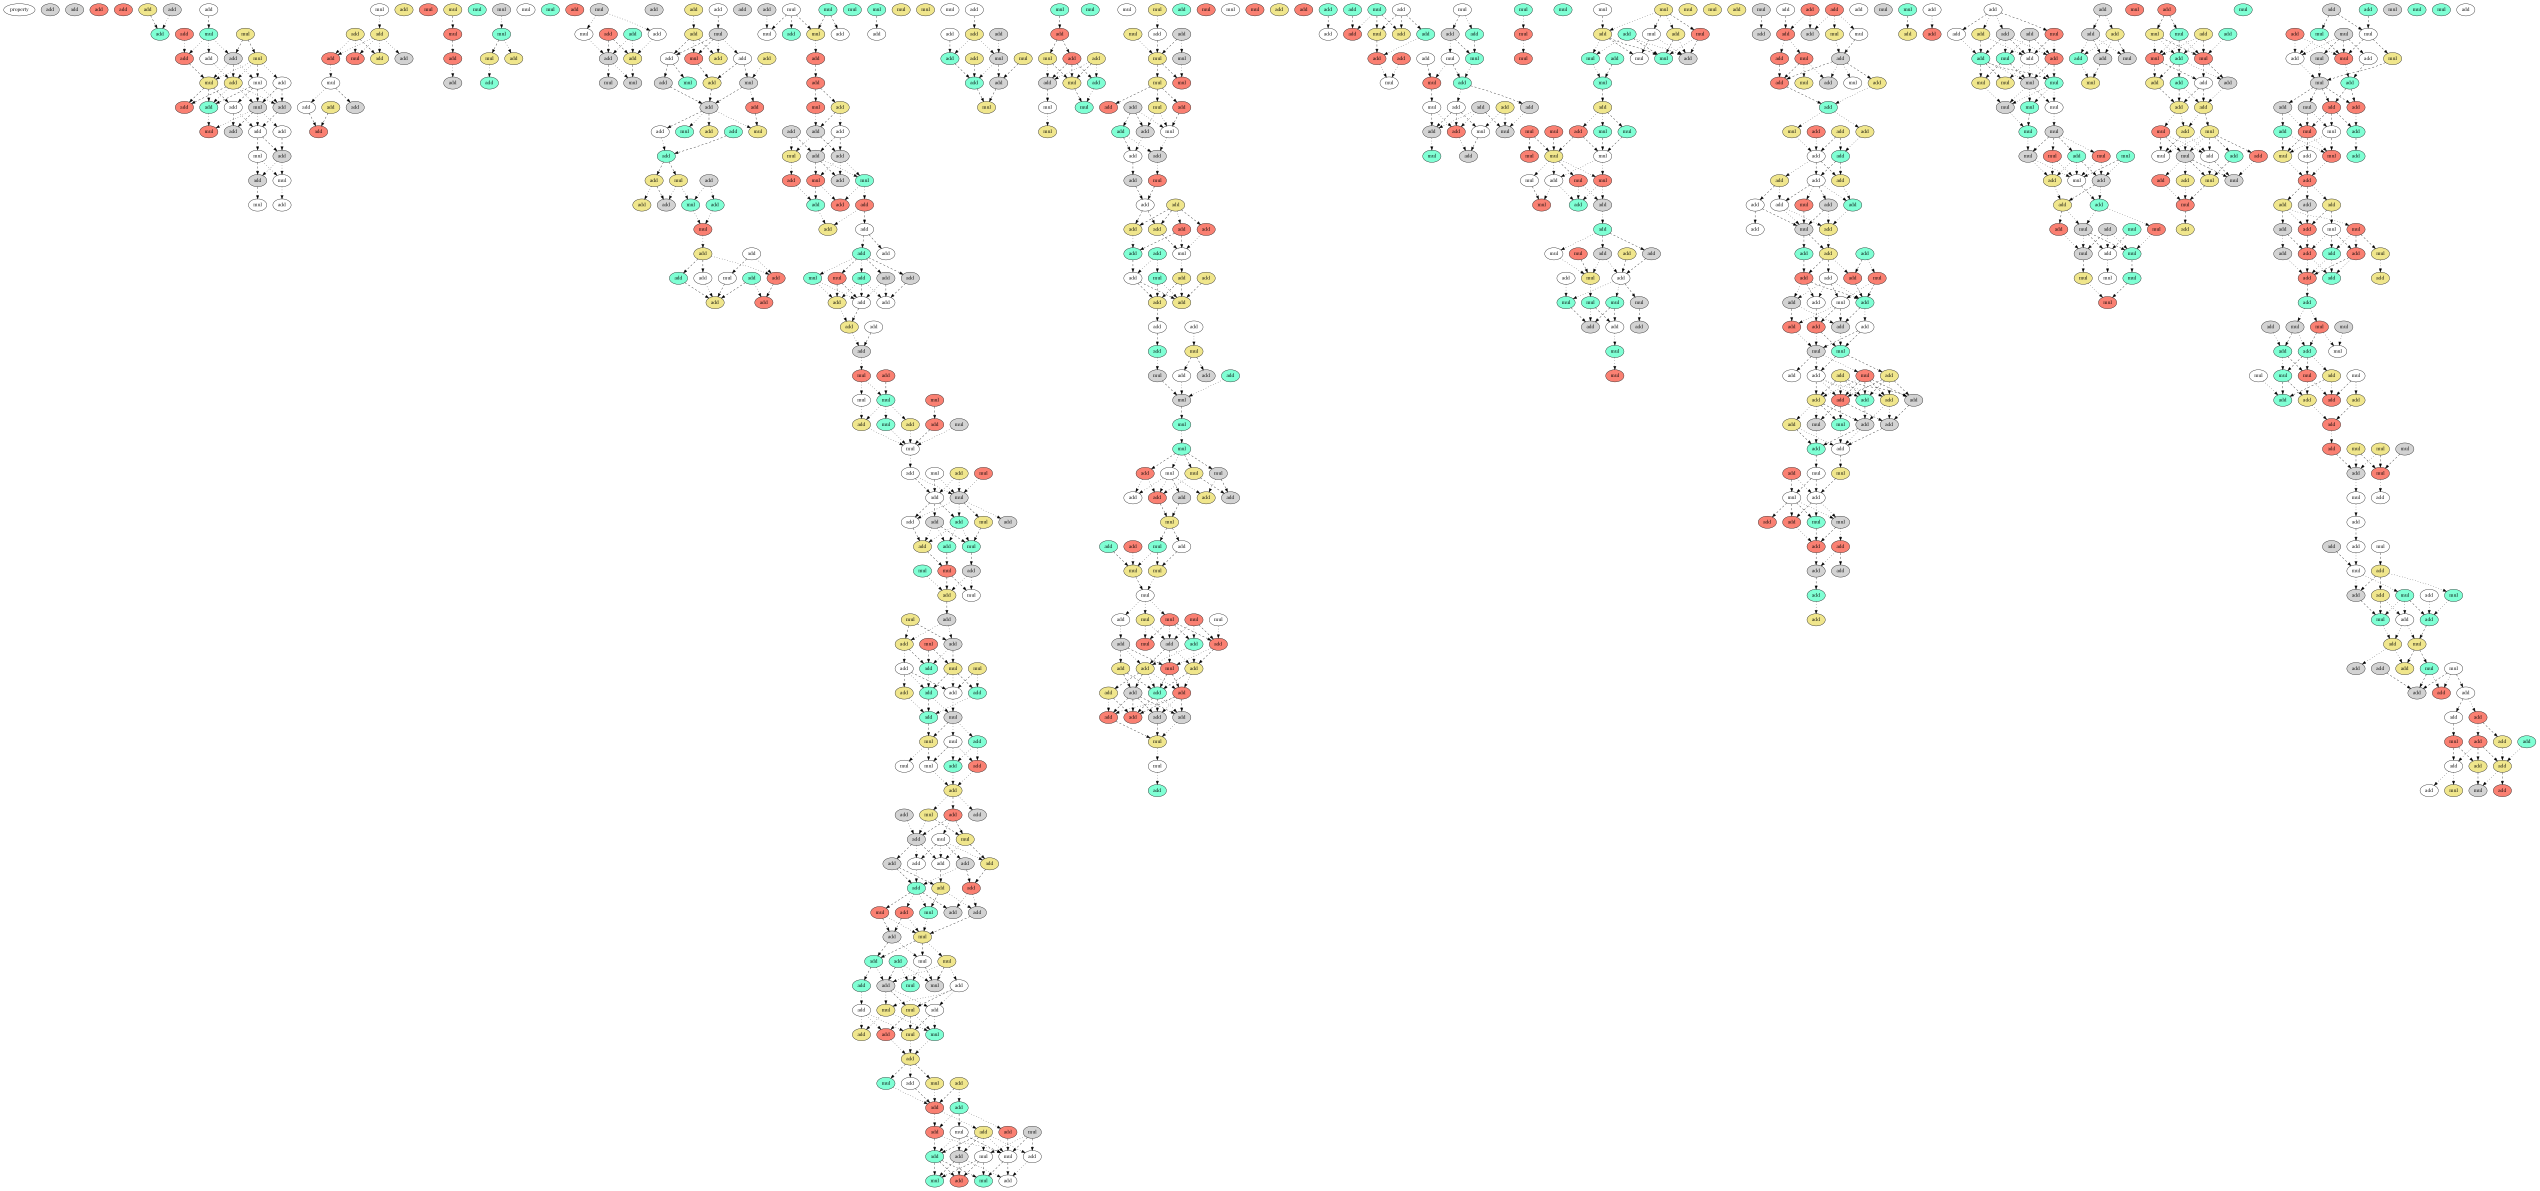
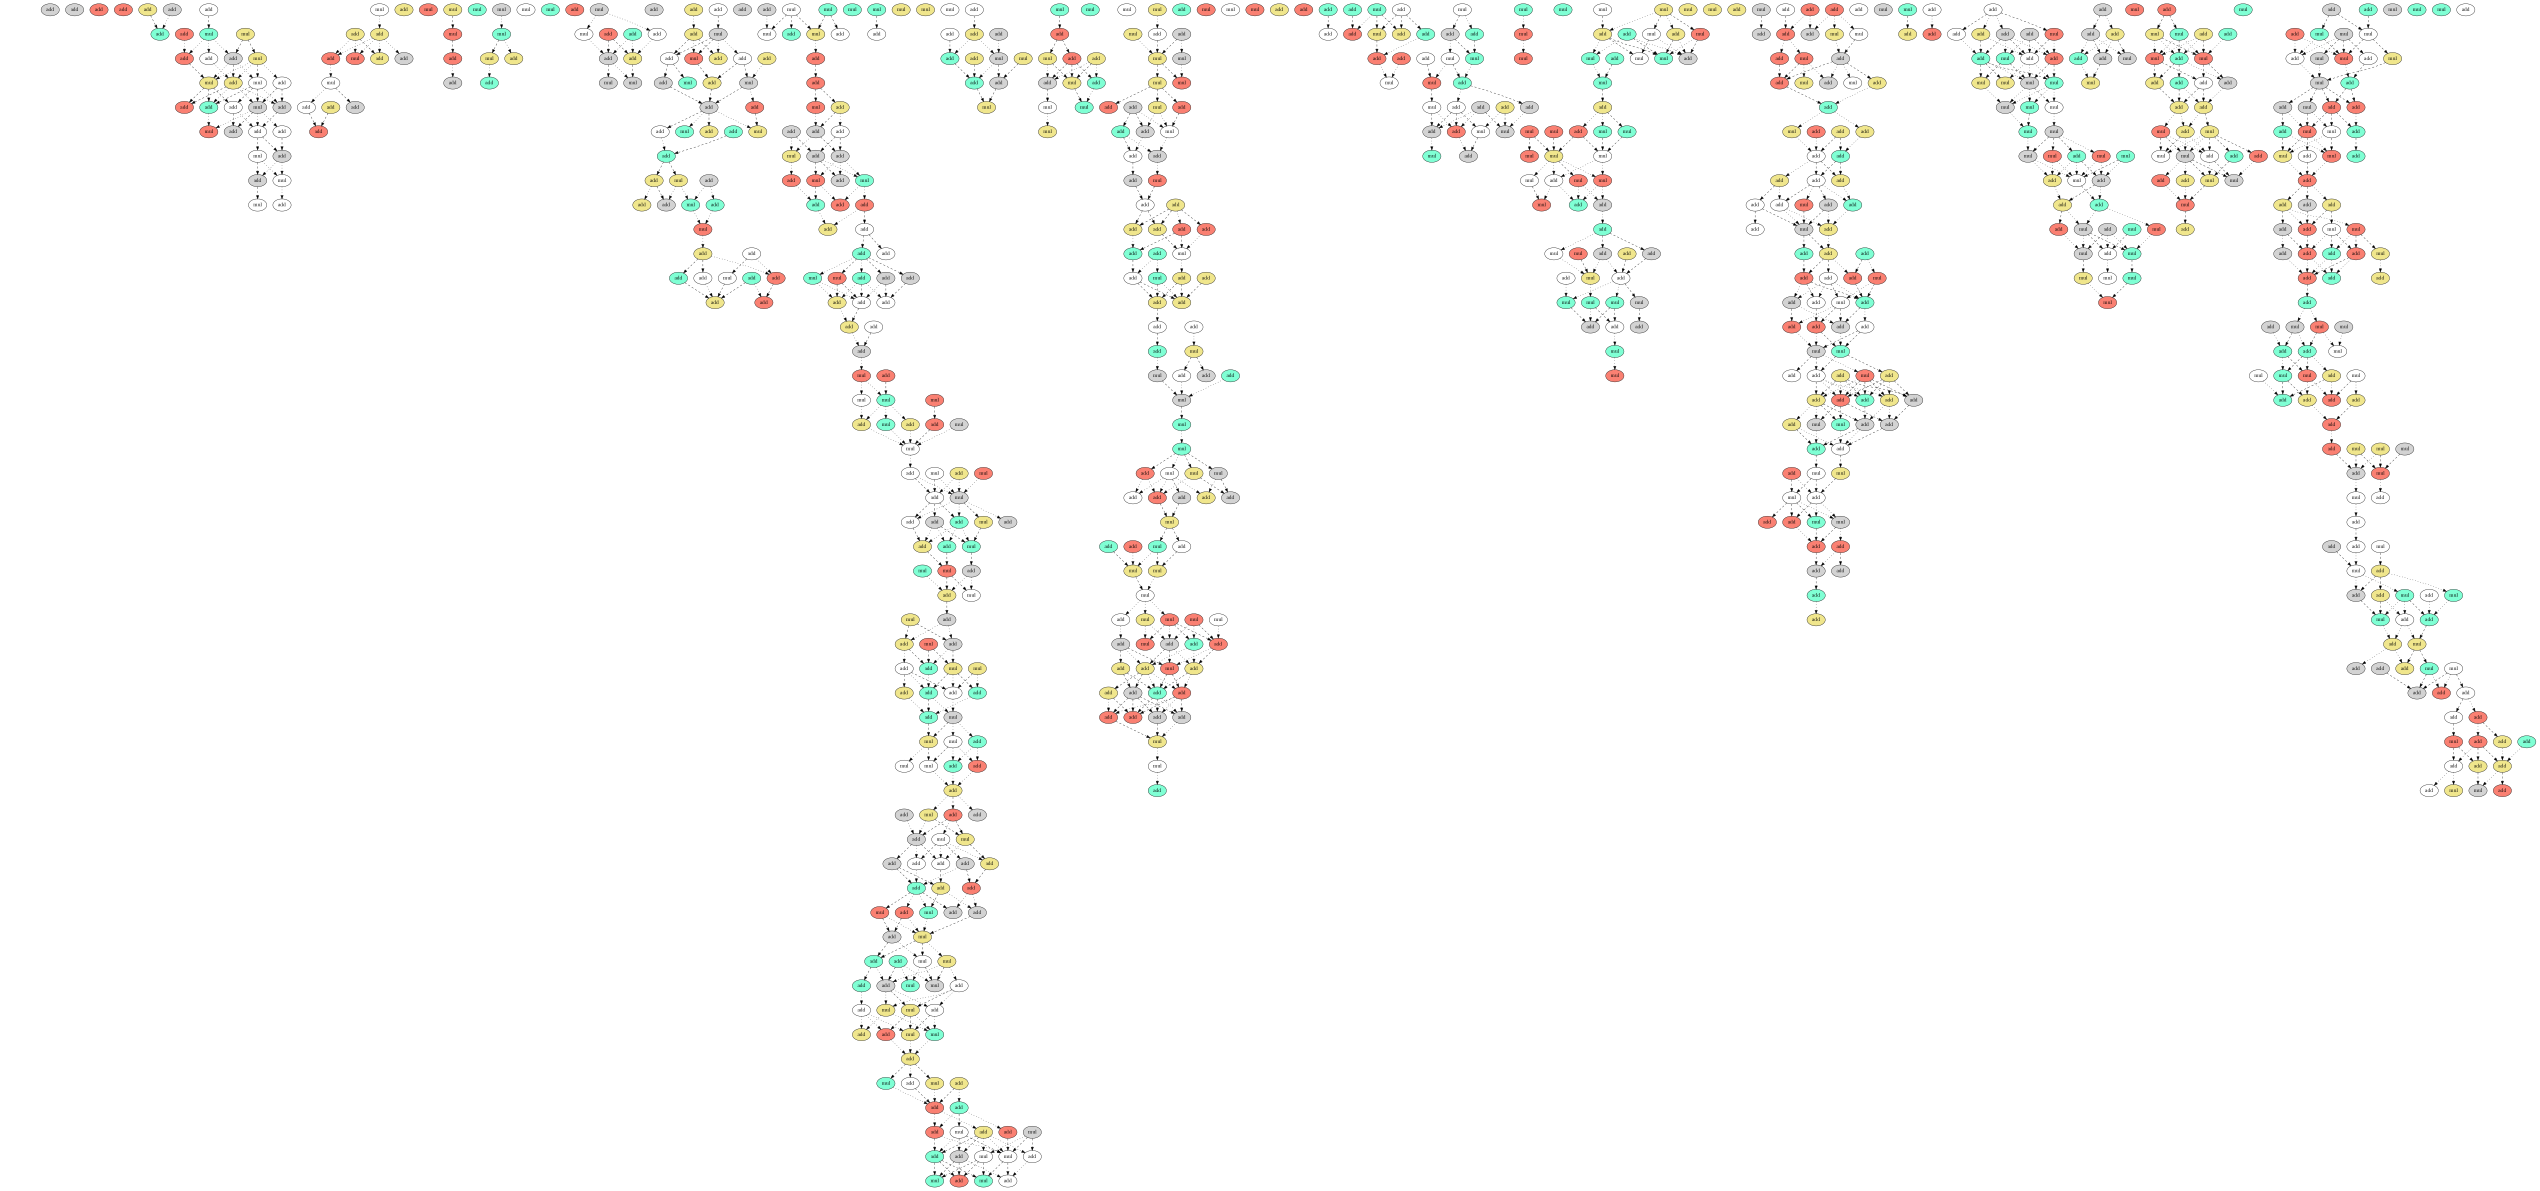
(19, 10) -> none
